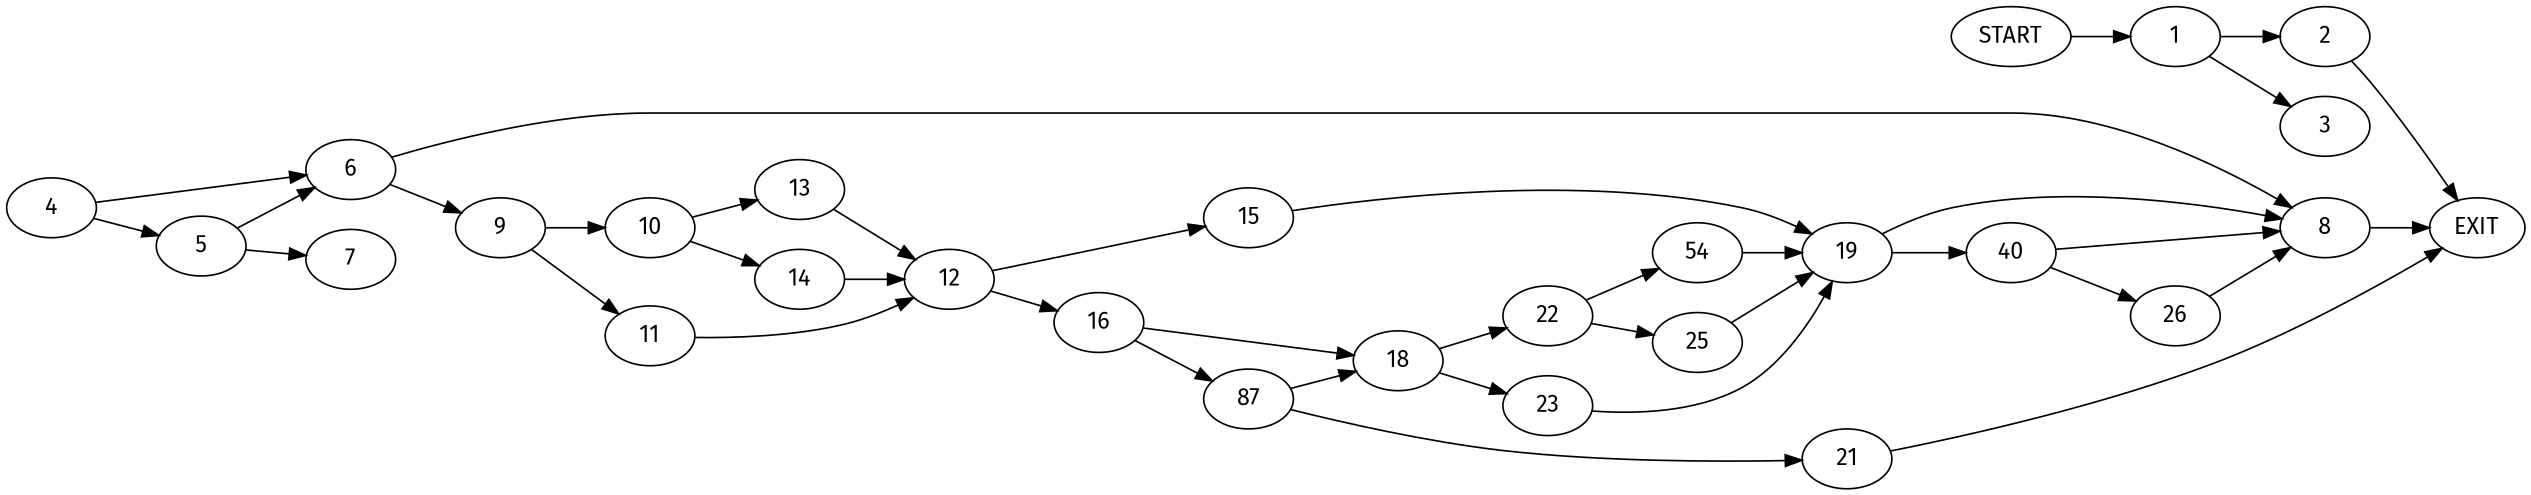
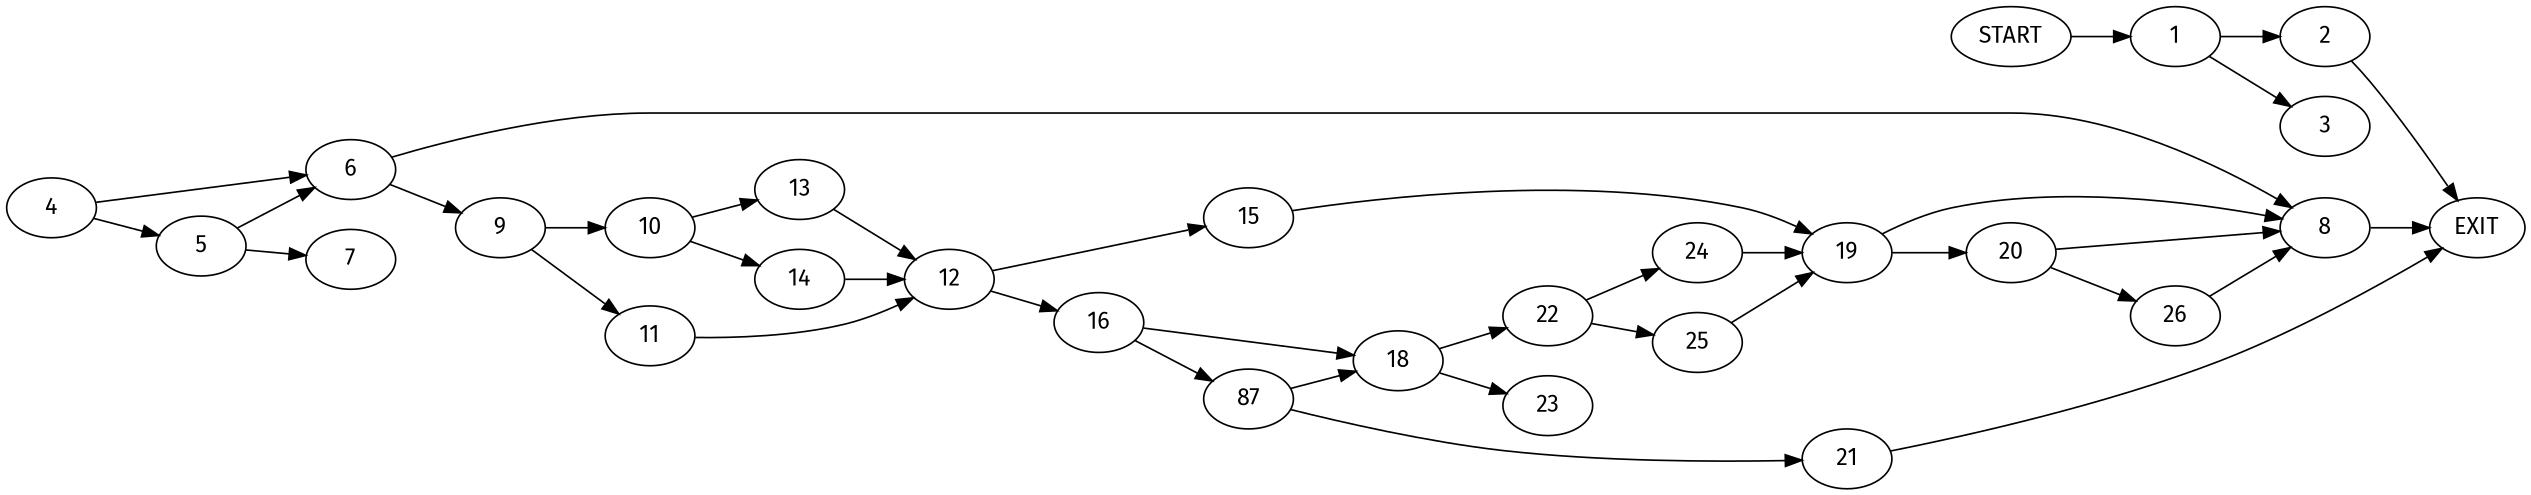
(1697, 253) -> (1697, 253)
(2011, 253) -> (2011, 253)
(1729, 394) -> none
